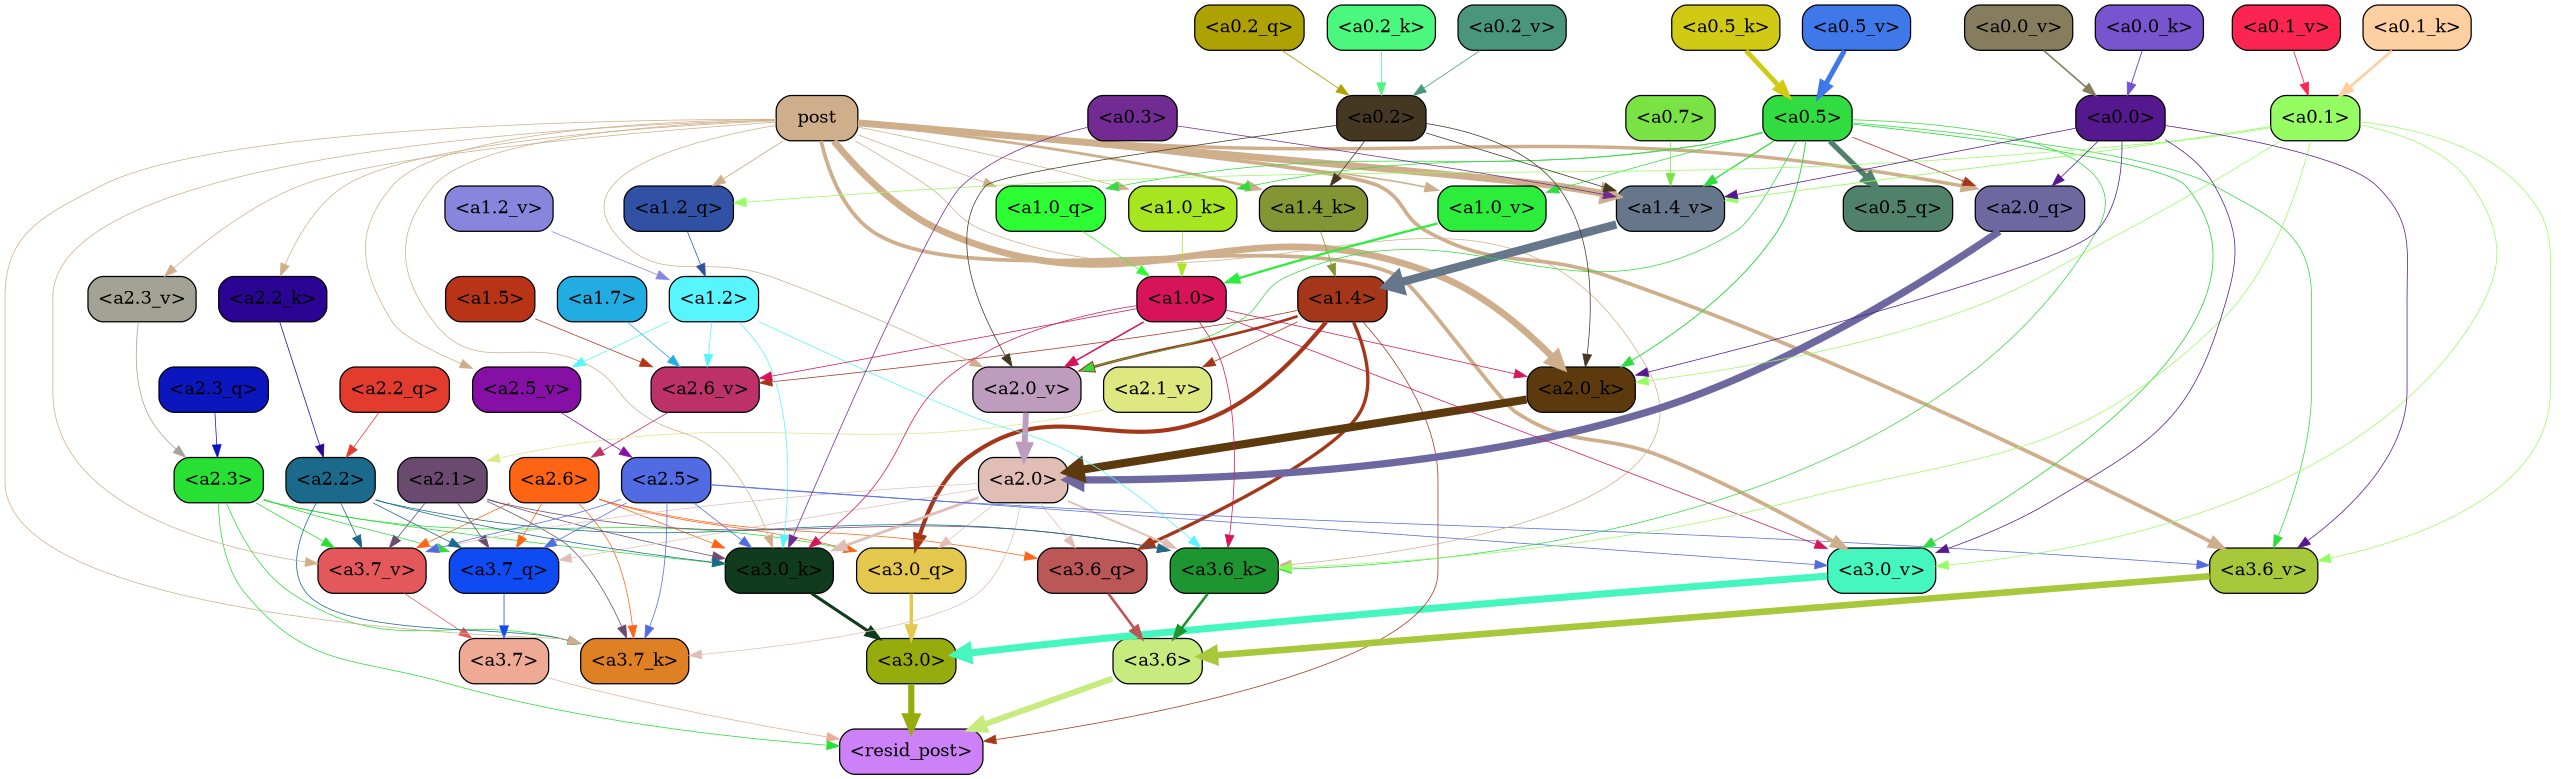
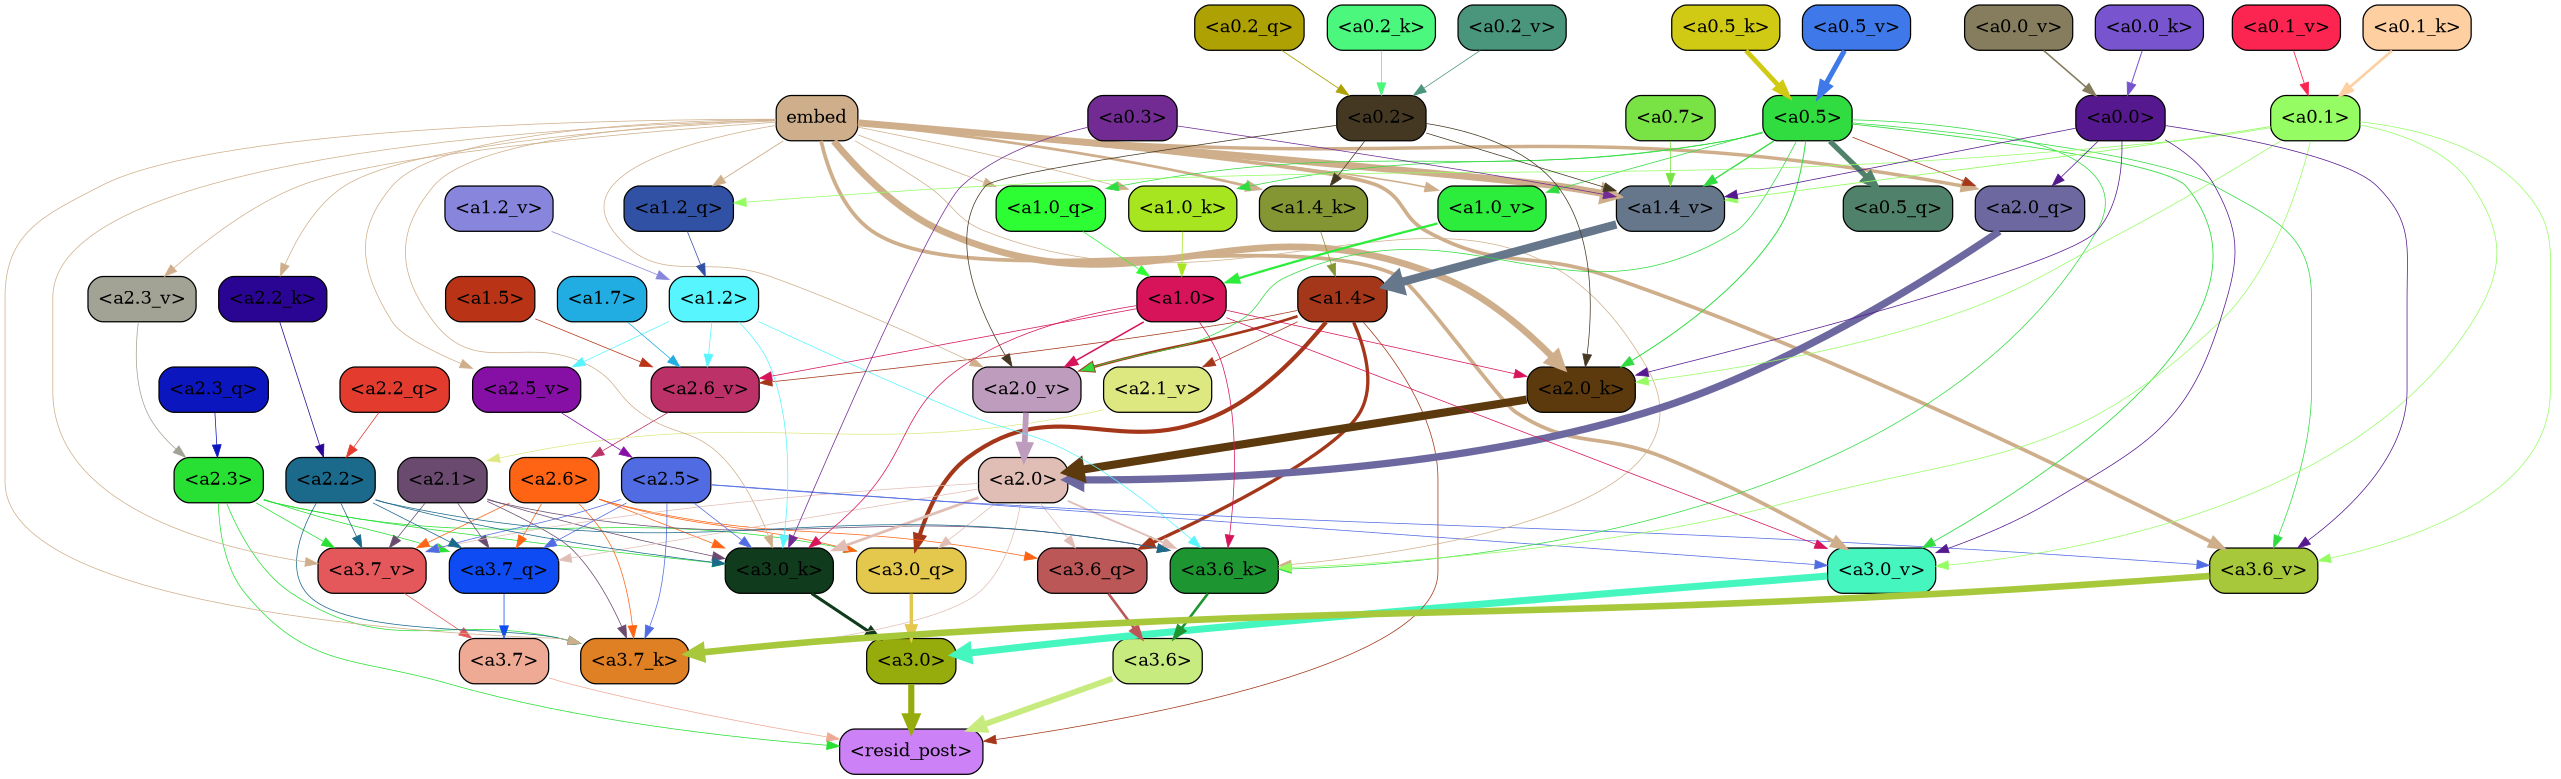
(817, 118) -> (817, 118)
(1713, 616) -> (1493, 611)
